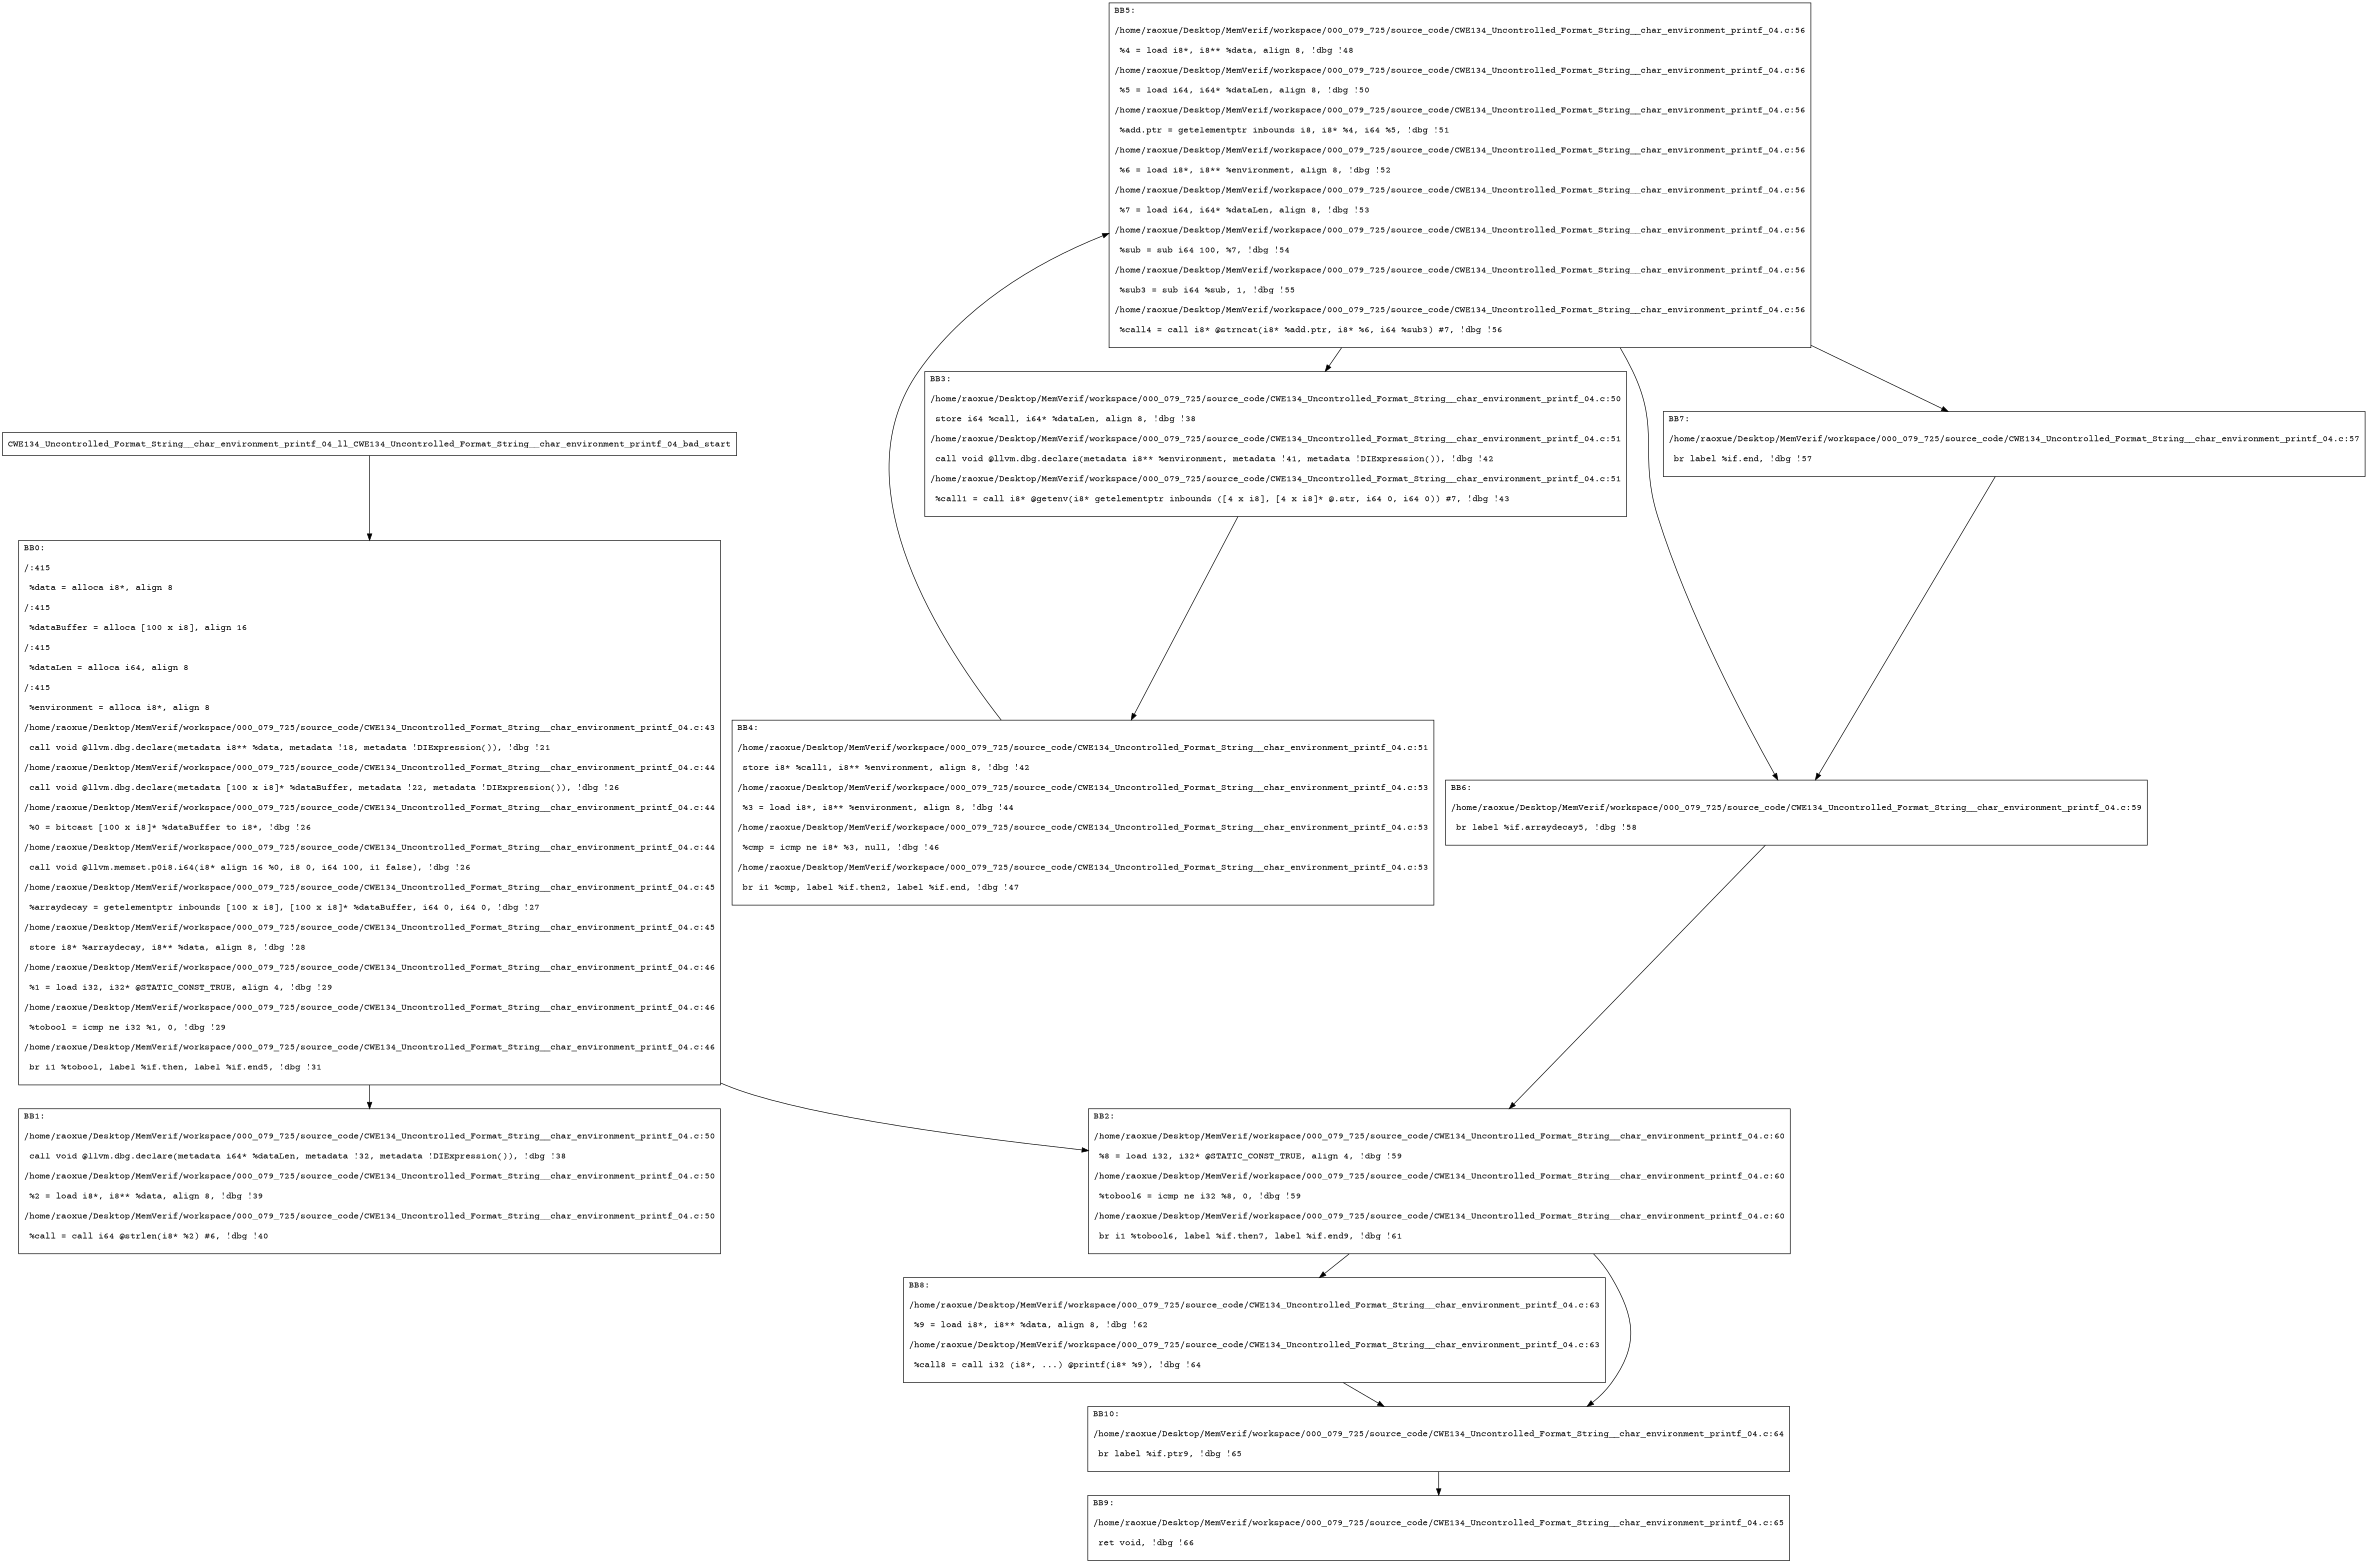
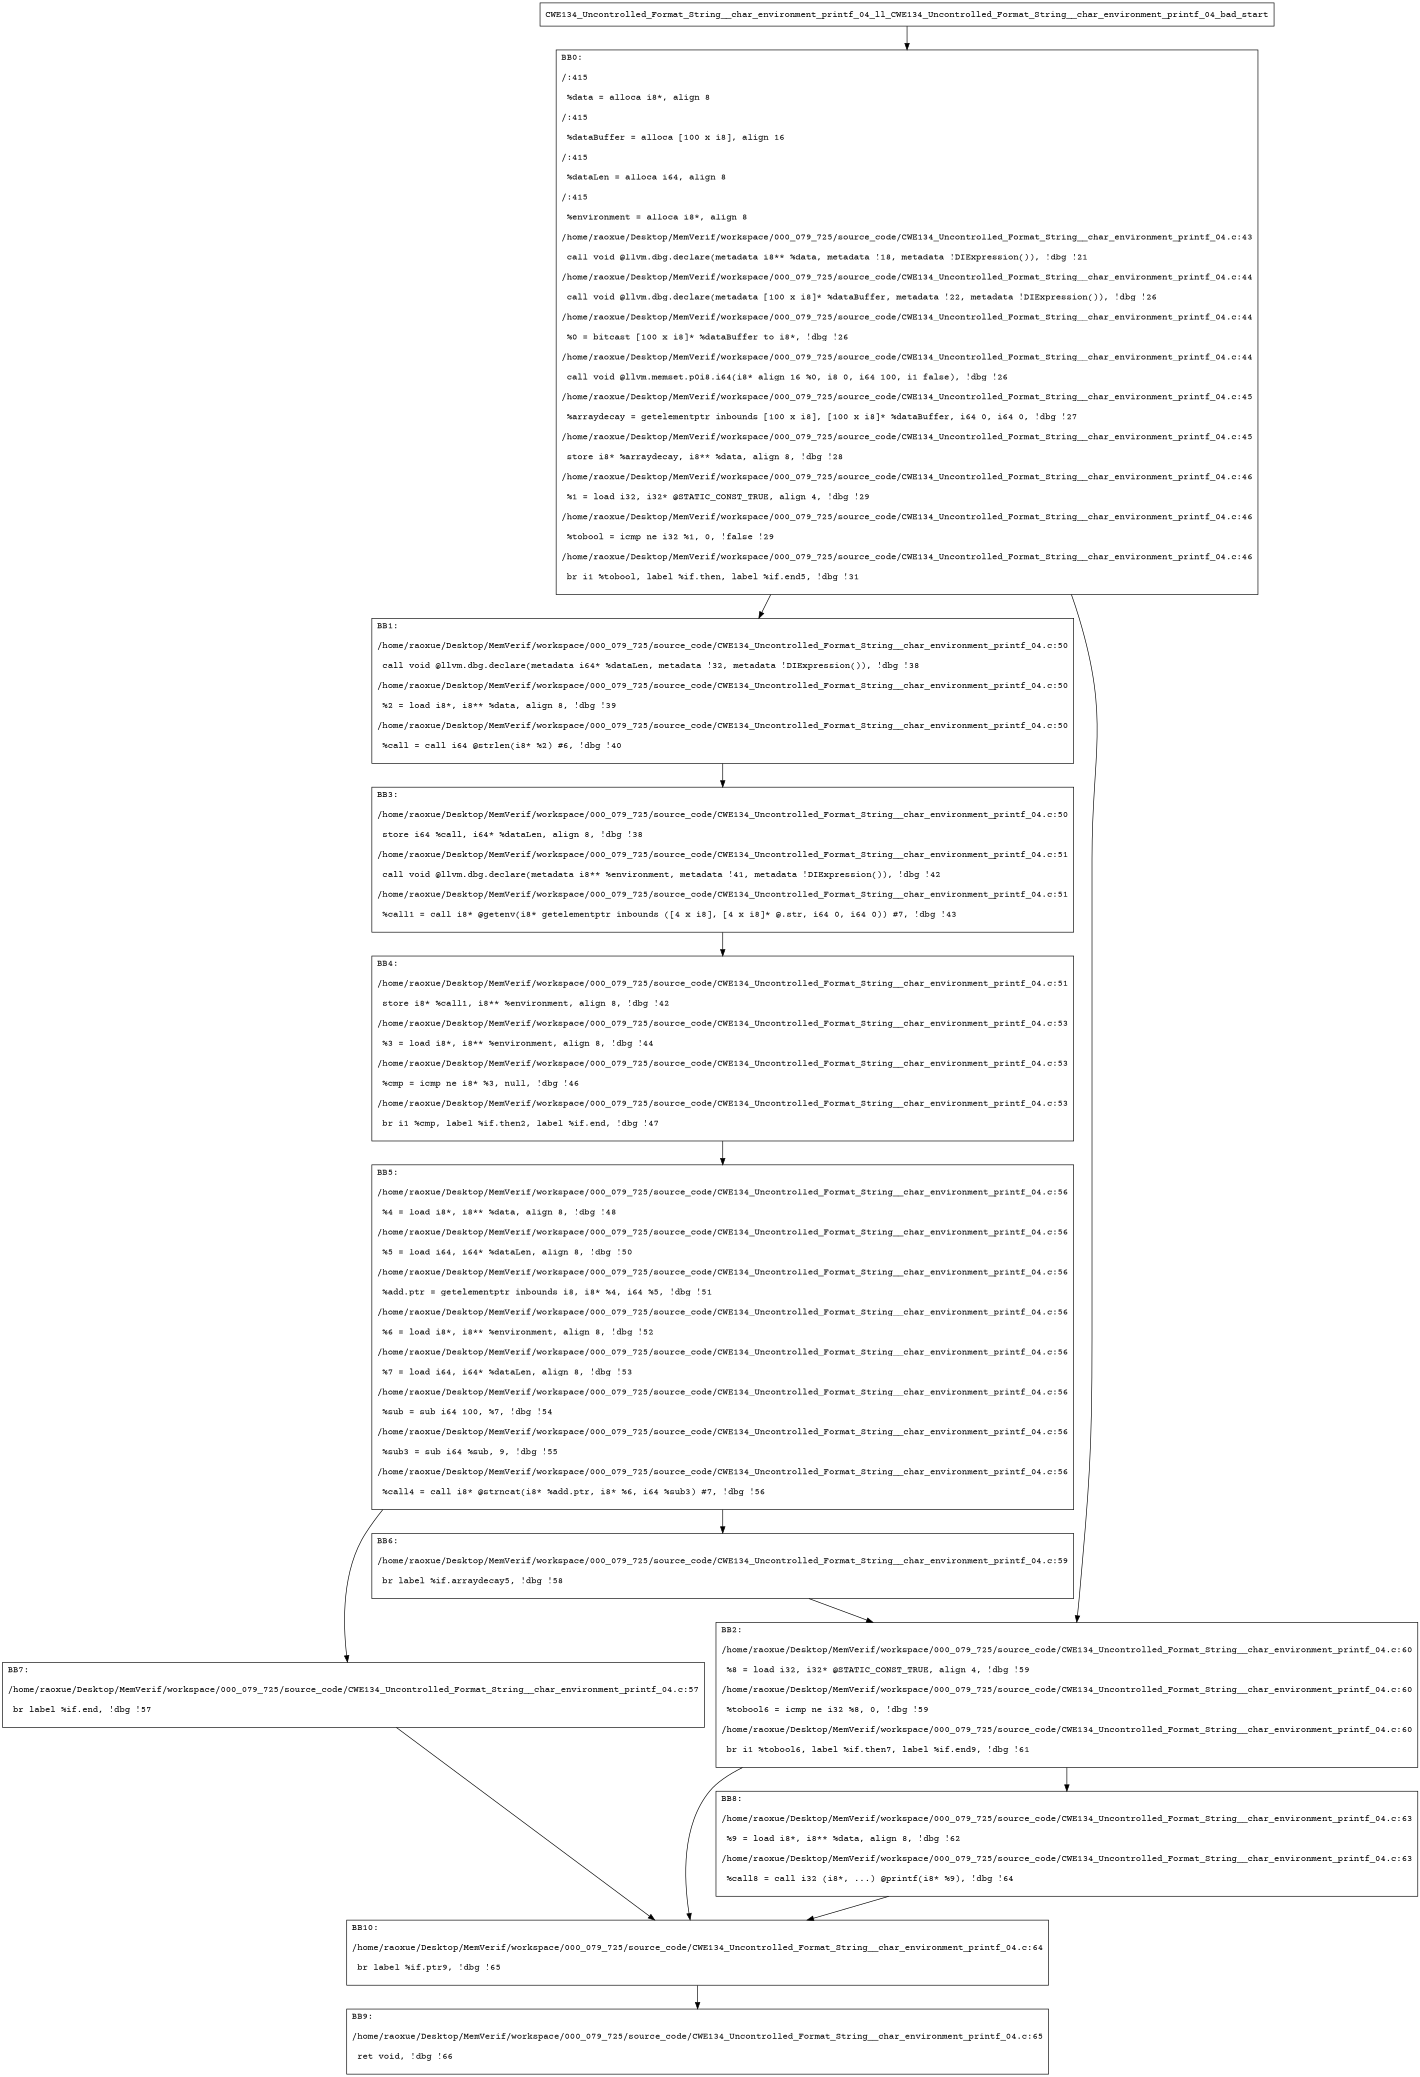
(1205, 290) -> (468, 1452)
(1335, 357) -> (723, 772)
(1907, 625) -> (523, 1822)
(125, 1027) -> (668, 536)
